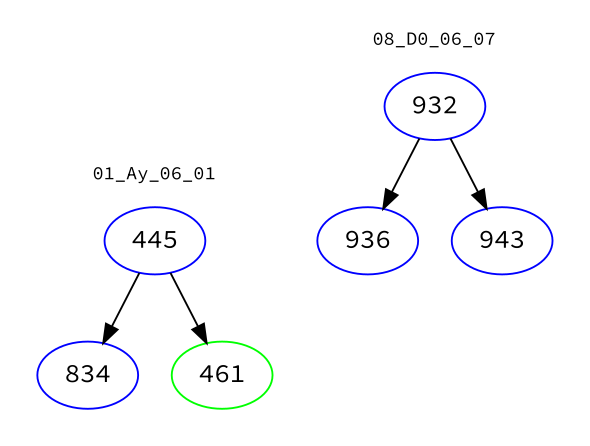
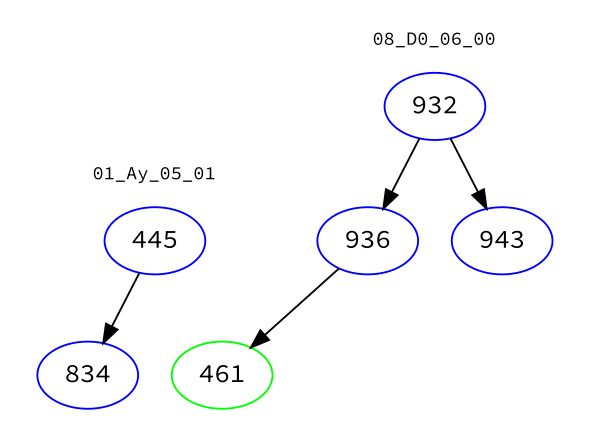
(435, 40) -> (435, 40)
(155, 175) -> (155, 175)
(184, 300) -> (302, 302)
